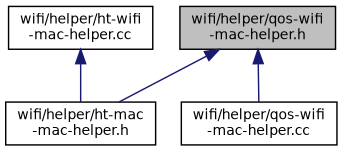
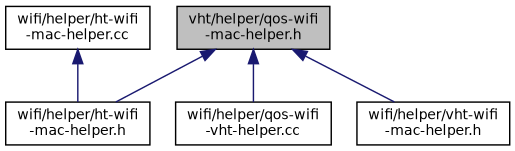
(258, 28) -> (253, 28)
(81, 124) -> (78, 124)
(259, 124) -> (253, 124)
none -> (433, 124)
